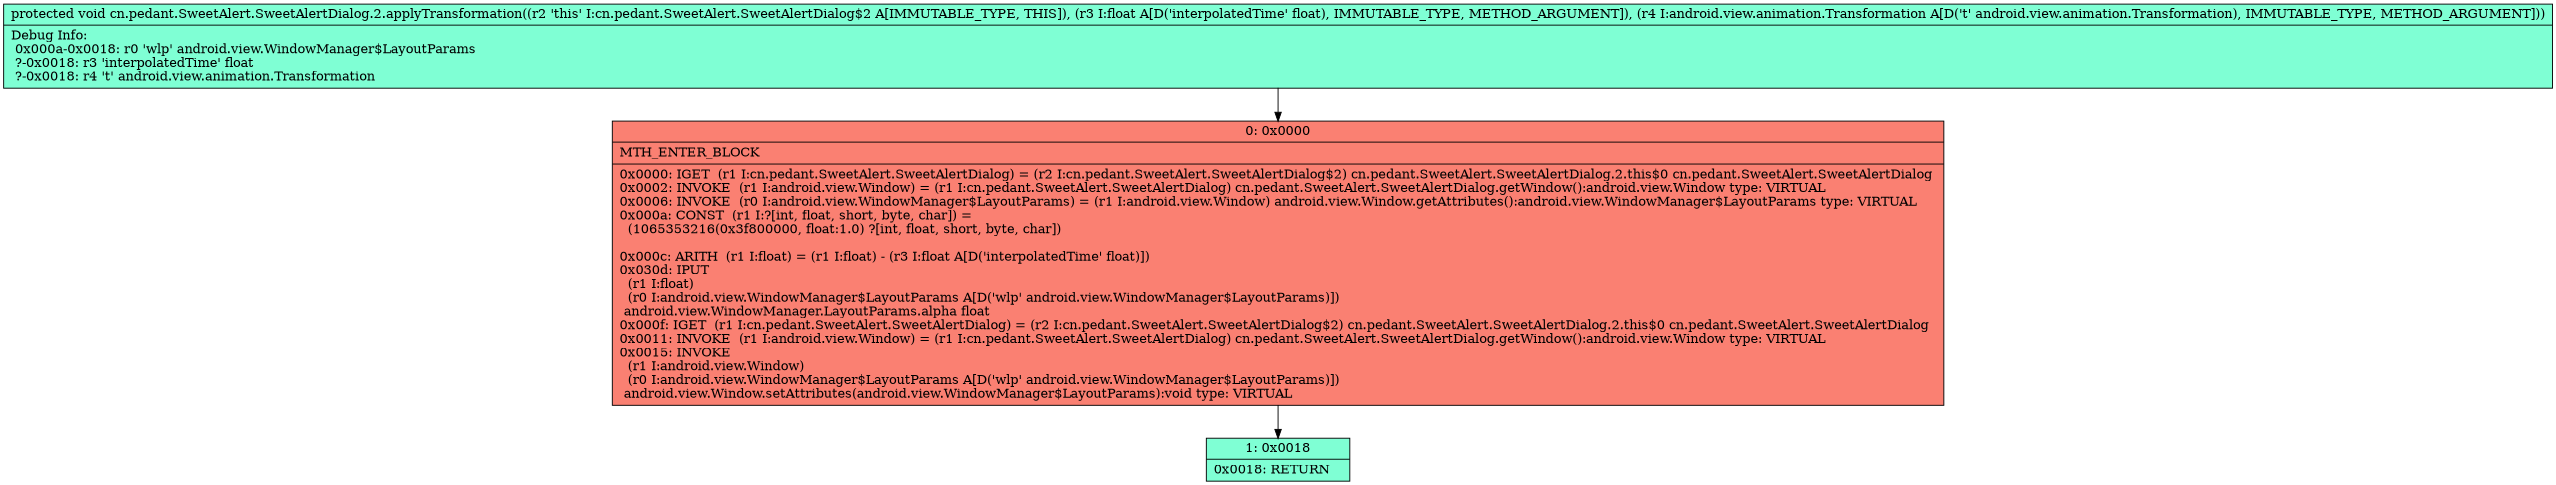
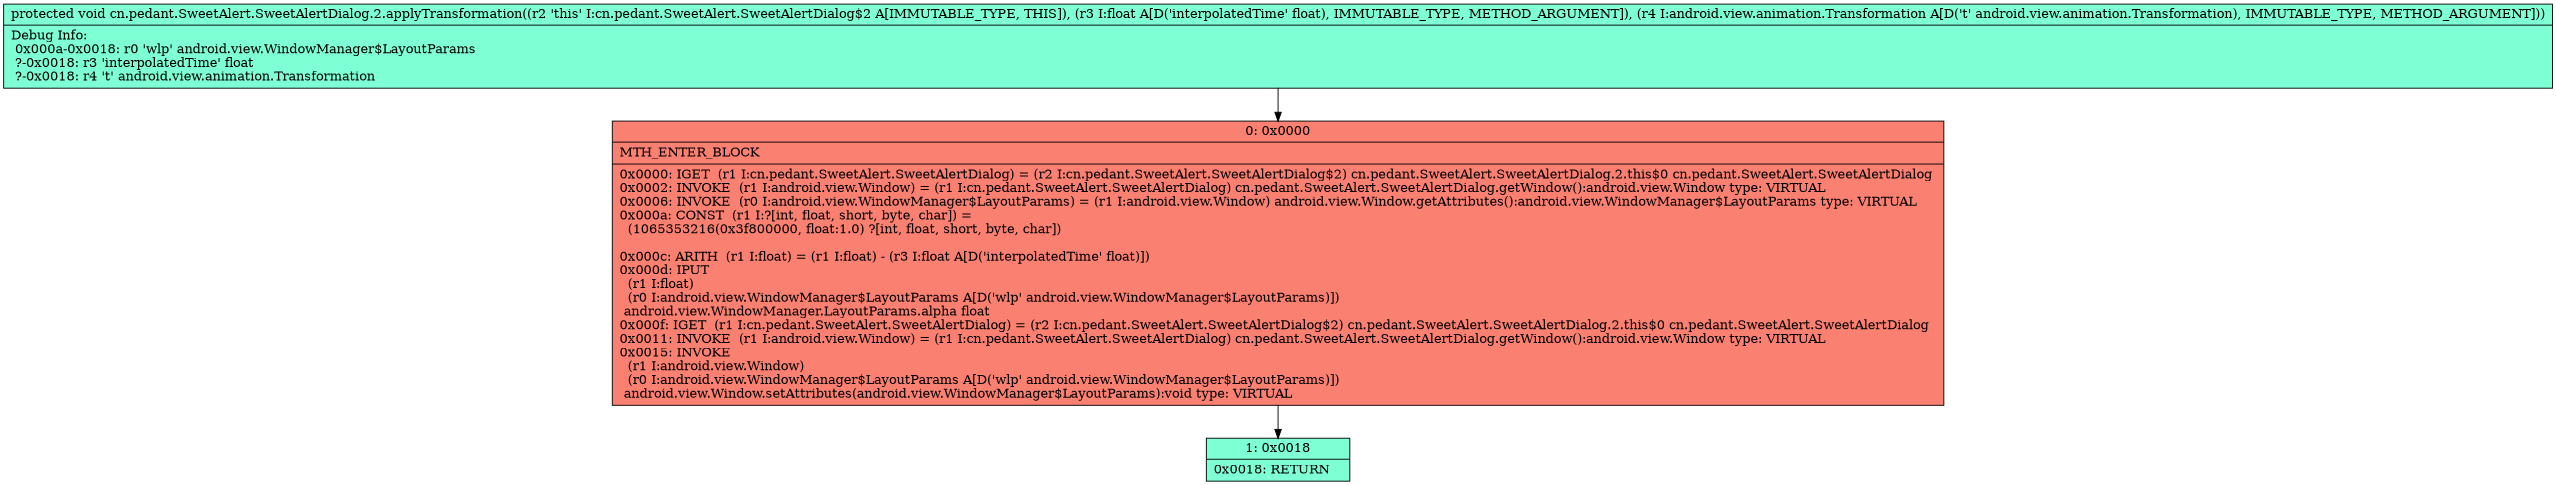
(669, 271) -> (669, 271)
